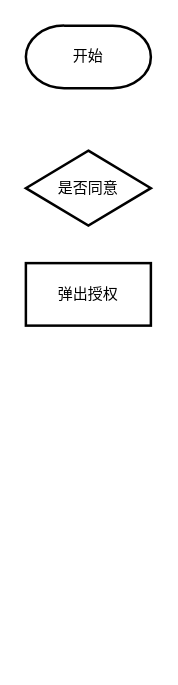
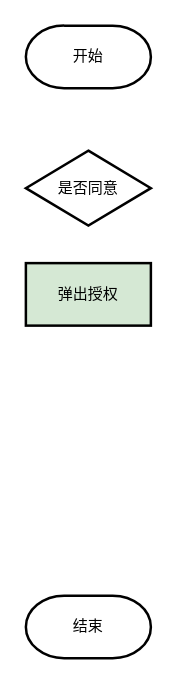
(88, 294) -> (88, 294)
none -> (88, 627)
